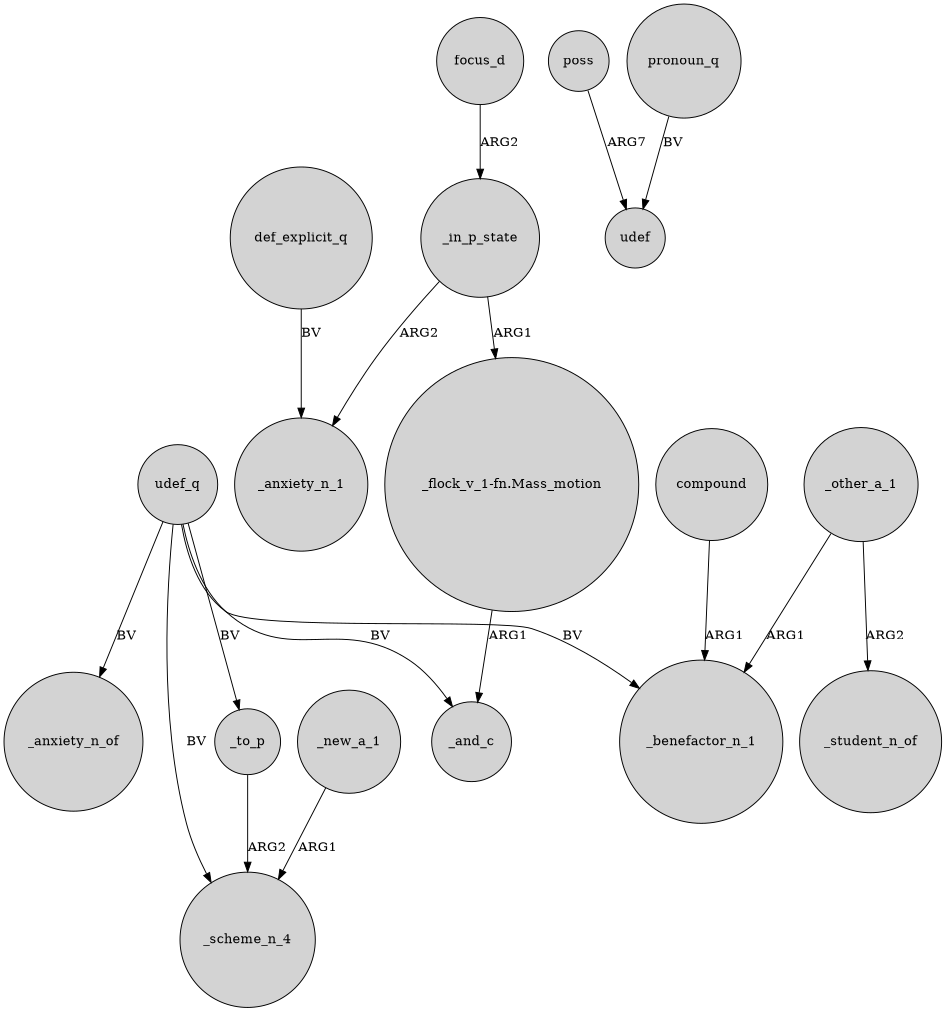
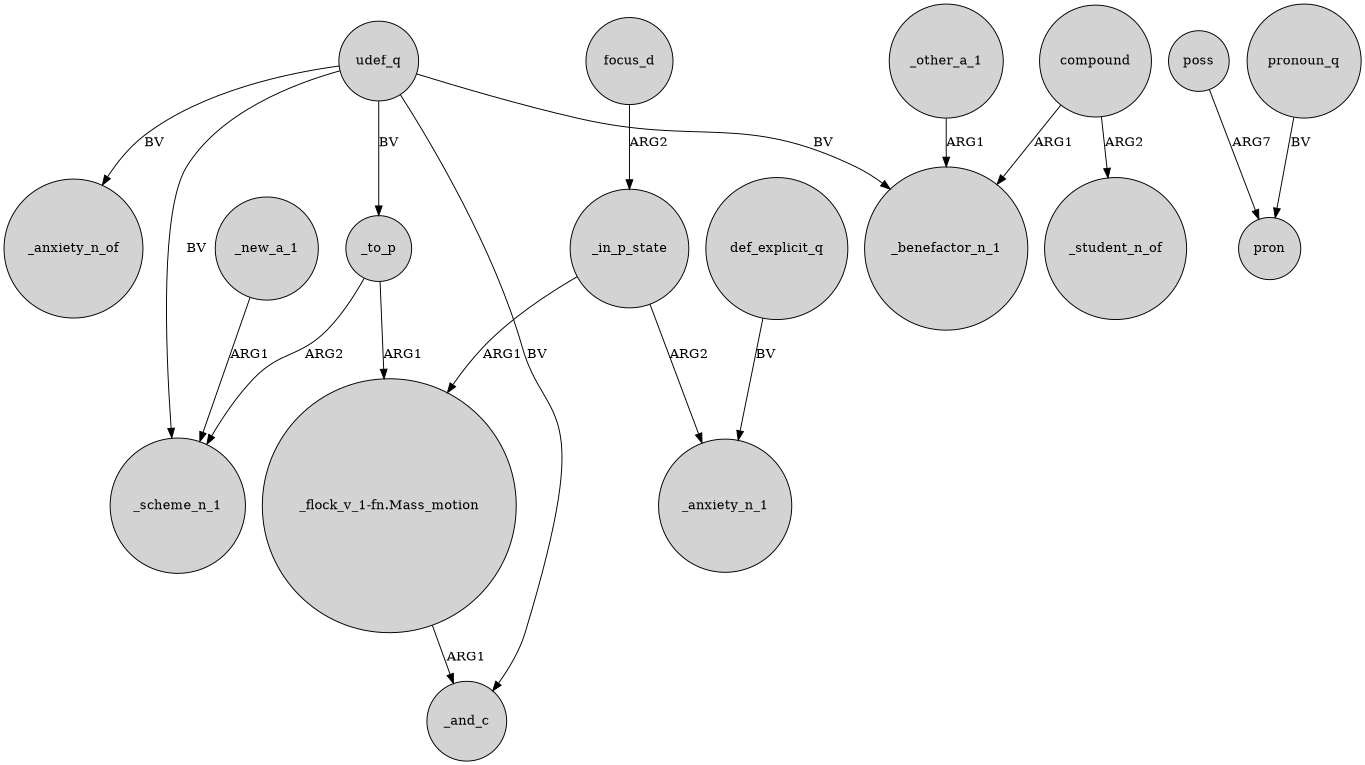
(635, 238) -> (1270, 249)
none -> (382, 325)
(865, 601) -> (1104, 143)
(248, 940) -> (178, 506)
